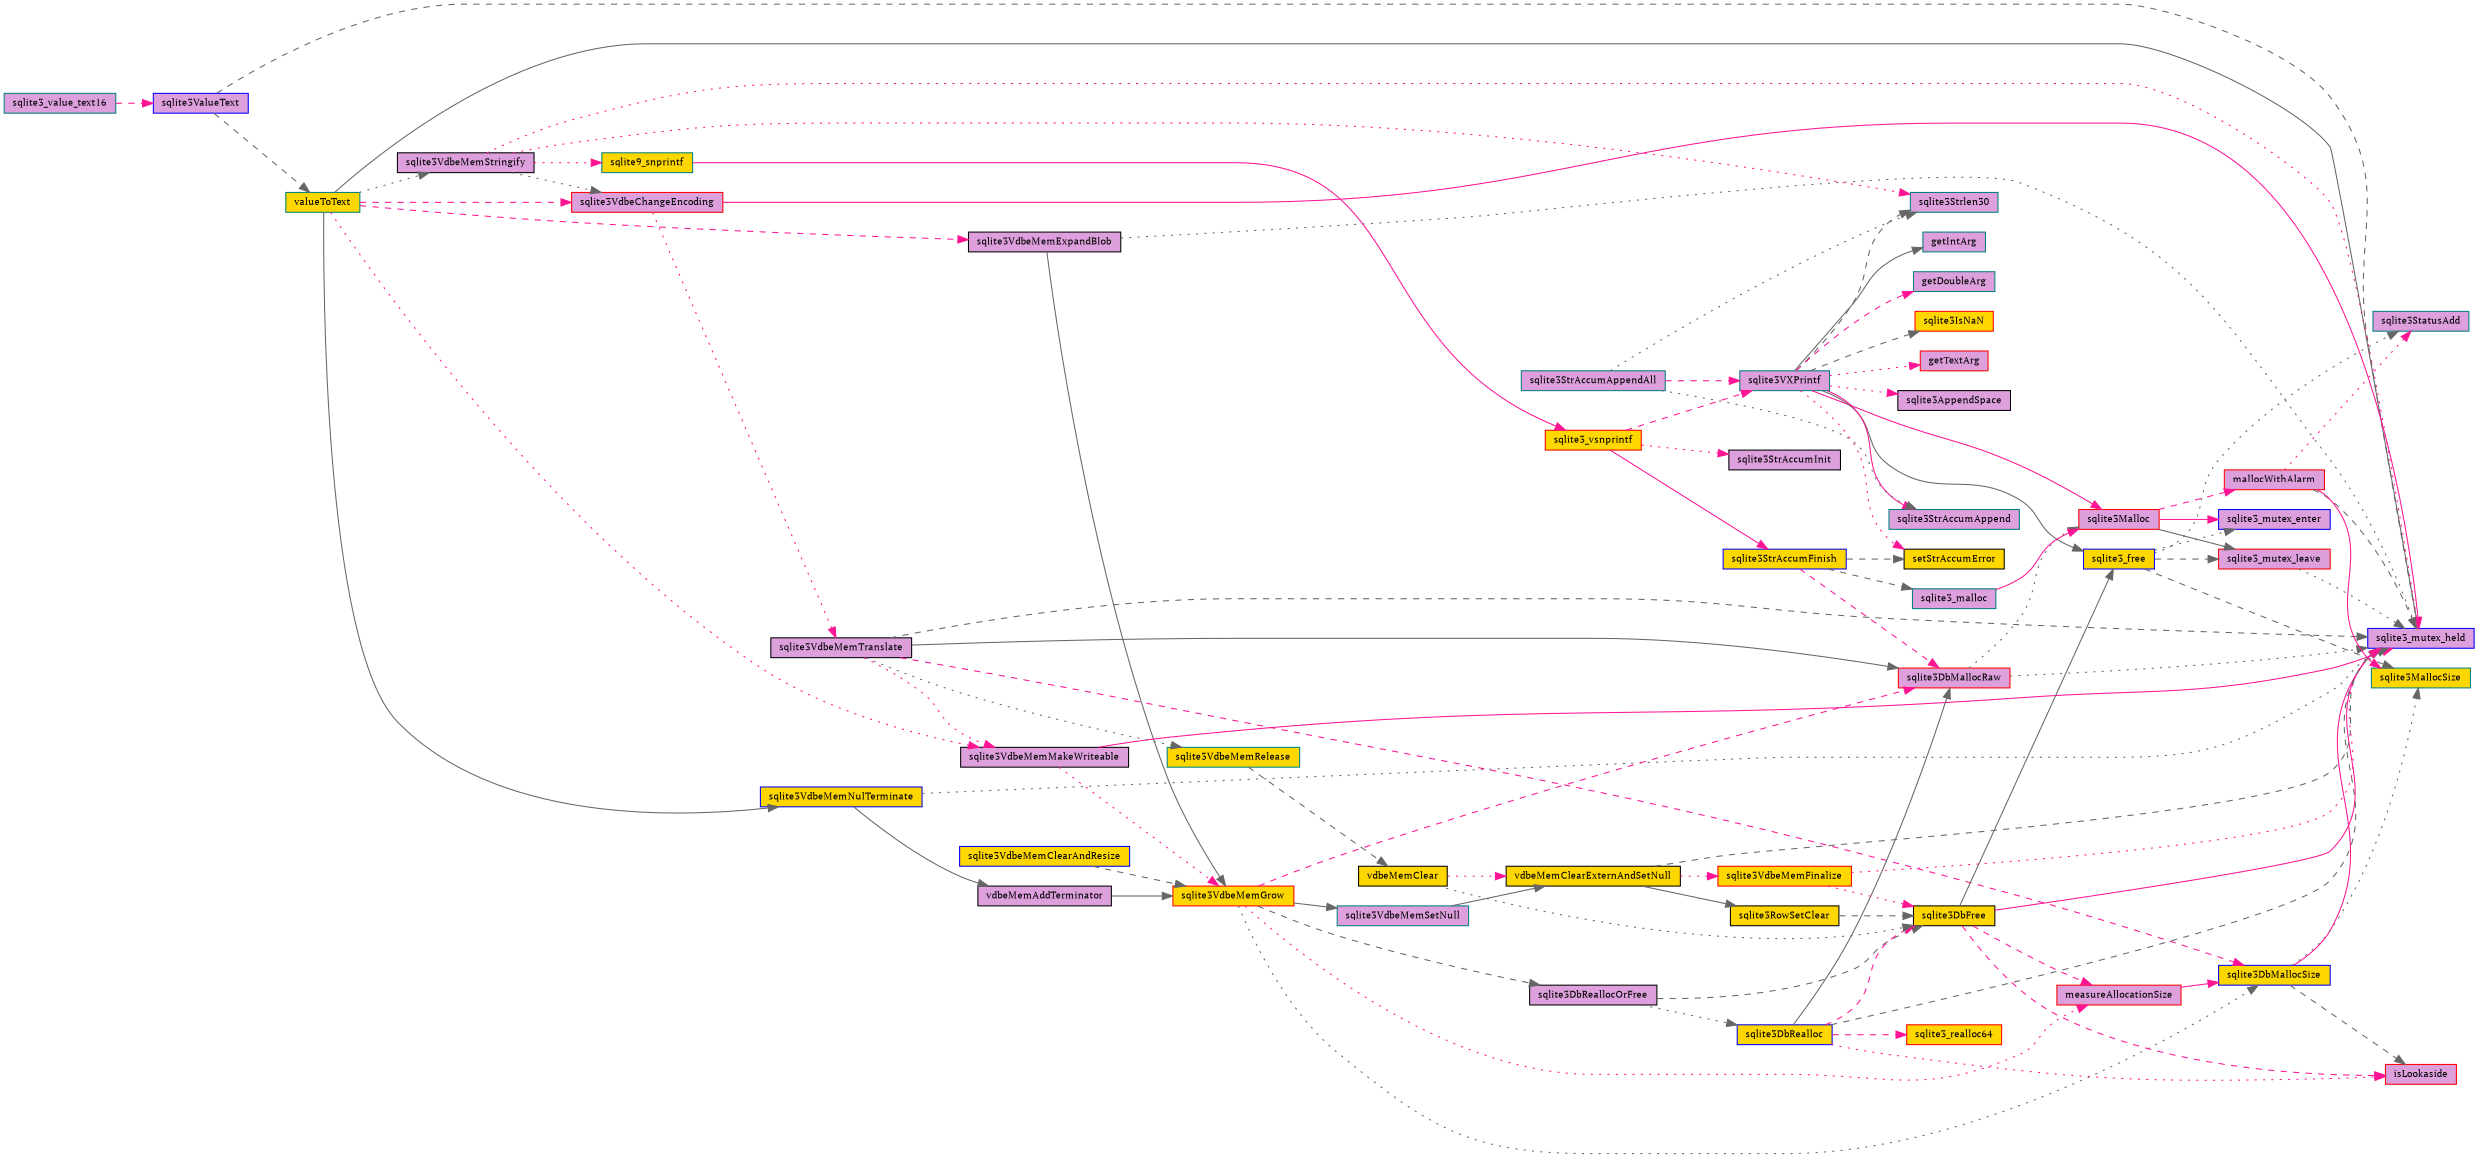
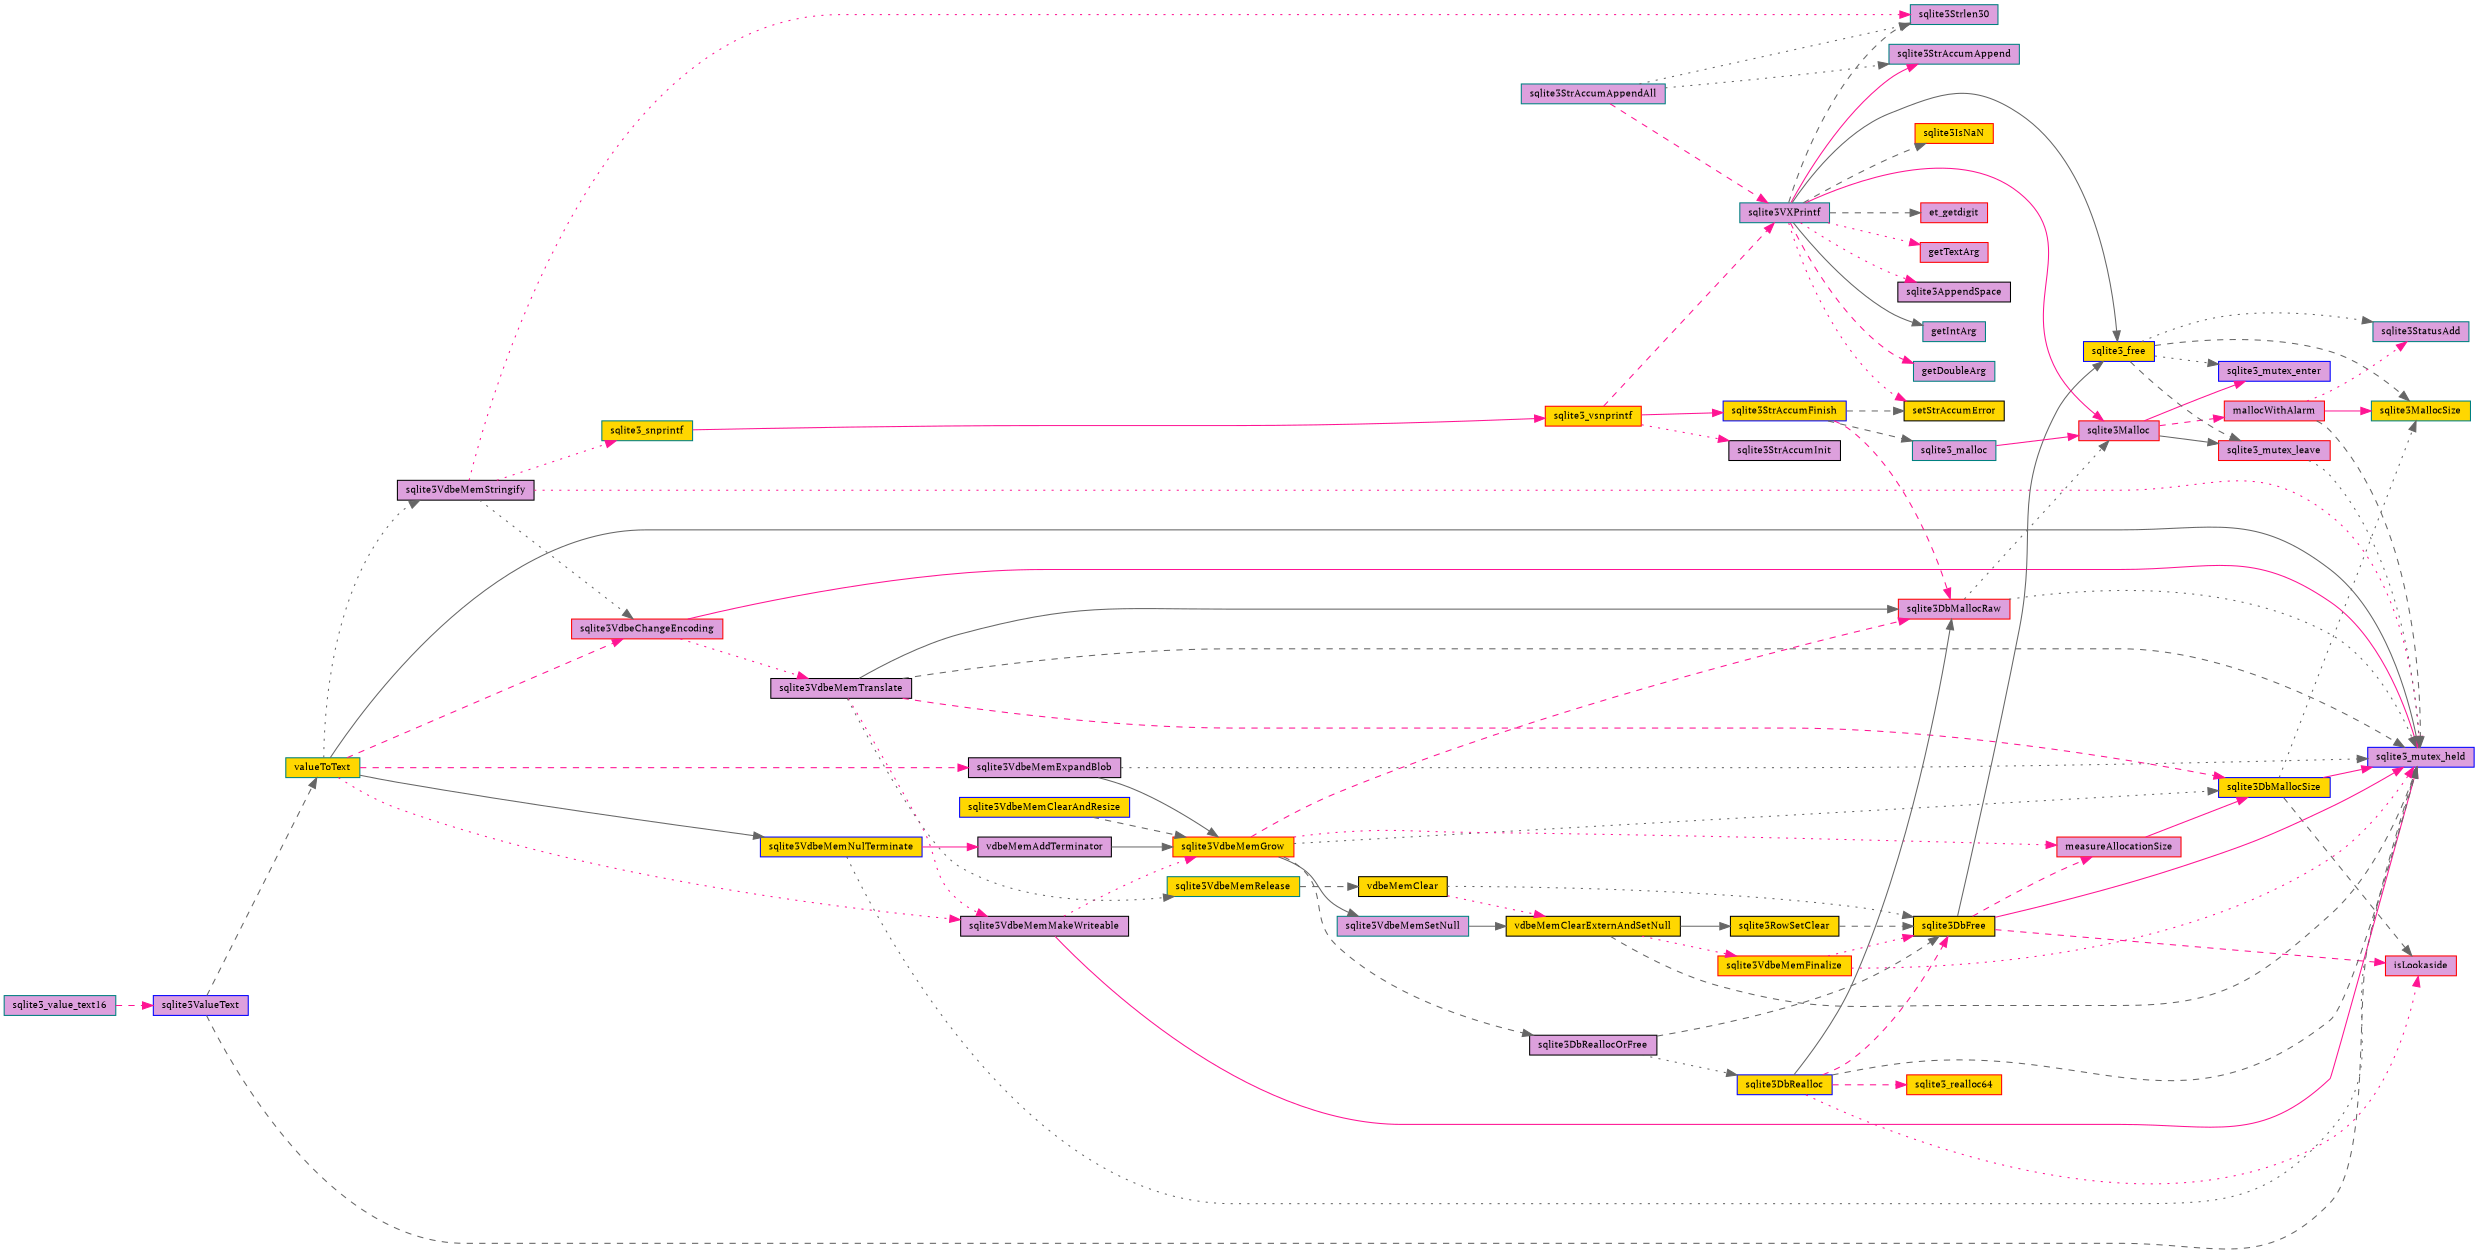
(647, 163) -> (647, 431)
none -> (1954, 213)
(913, 851) -> (947, 847)
